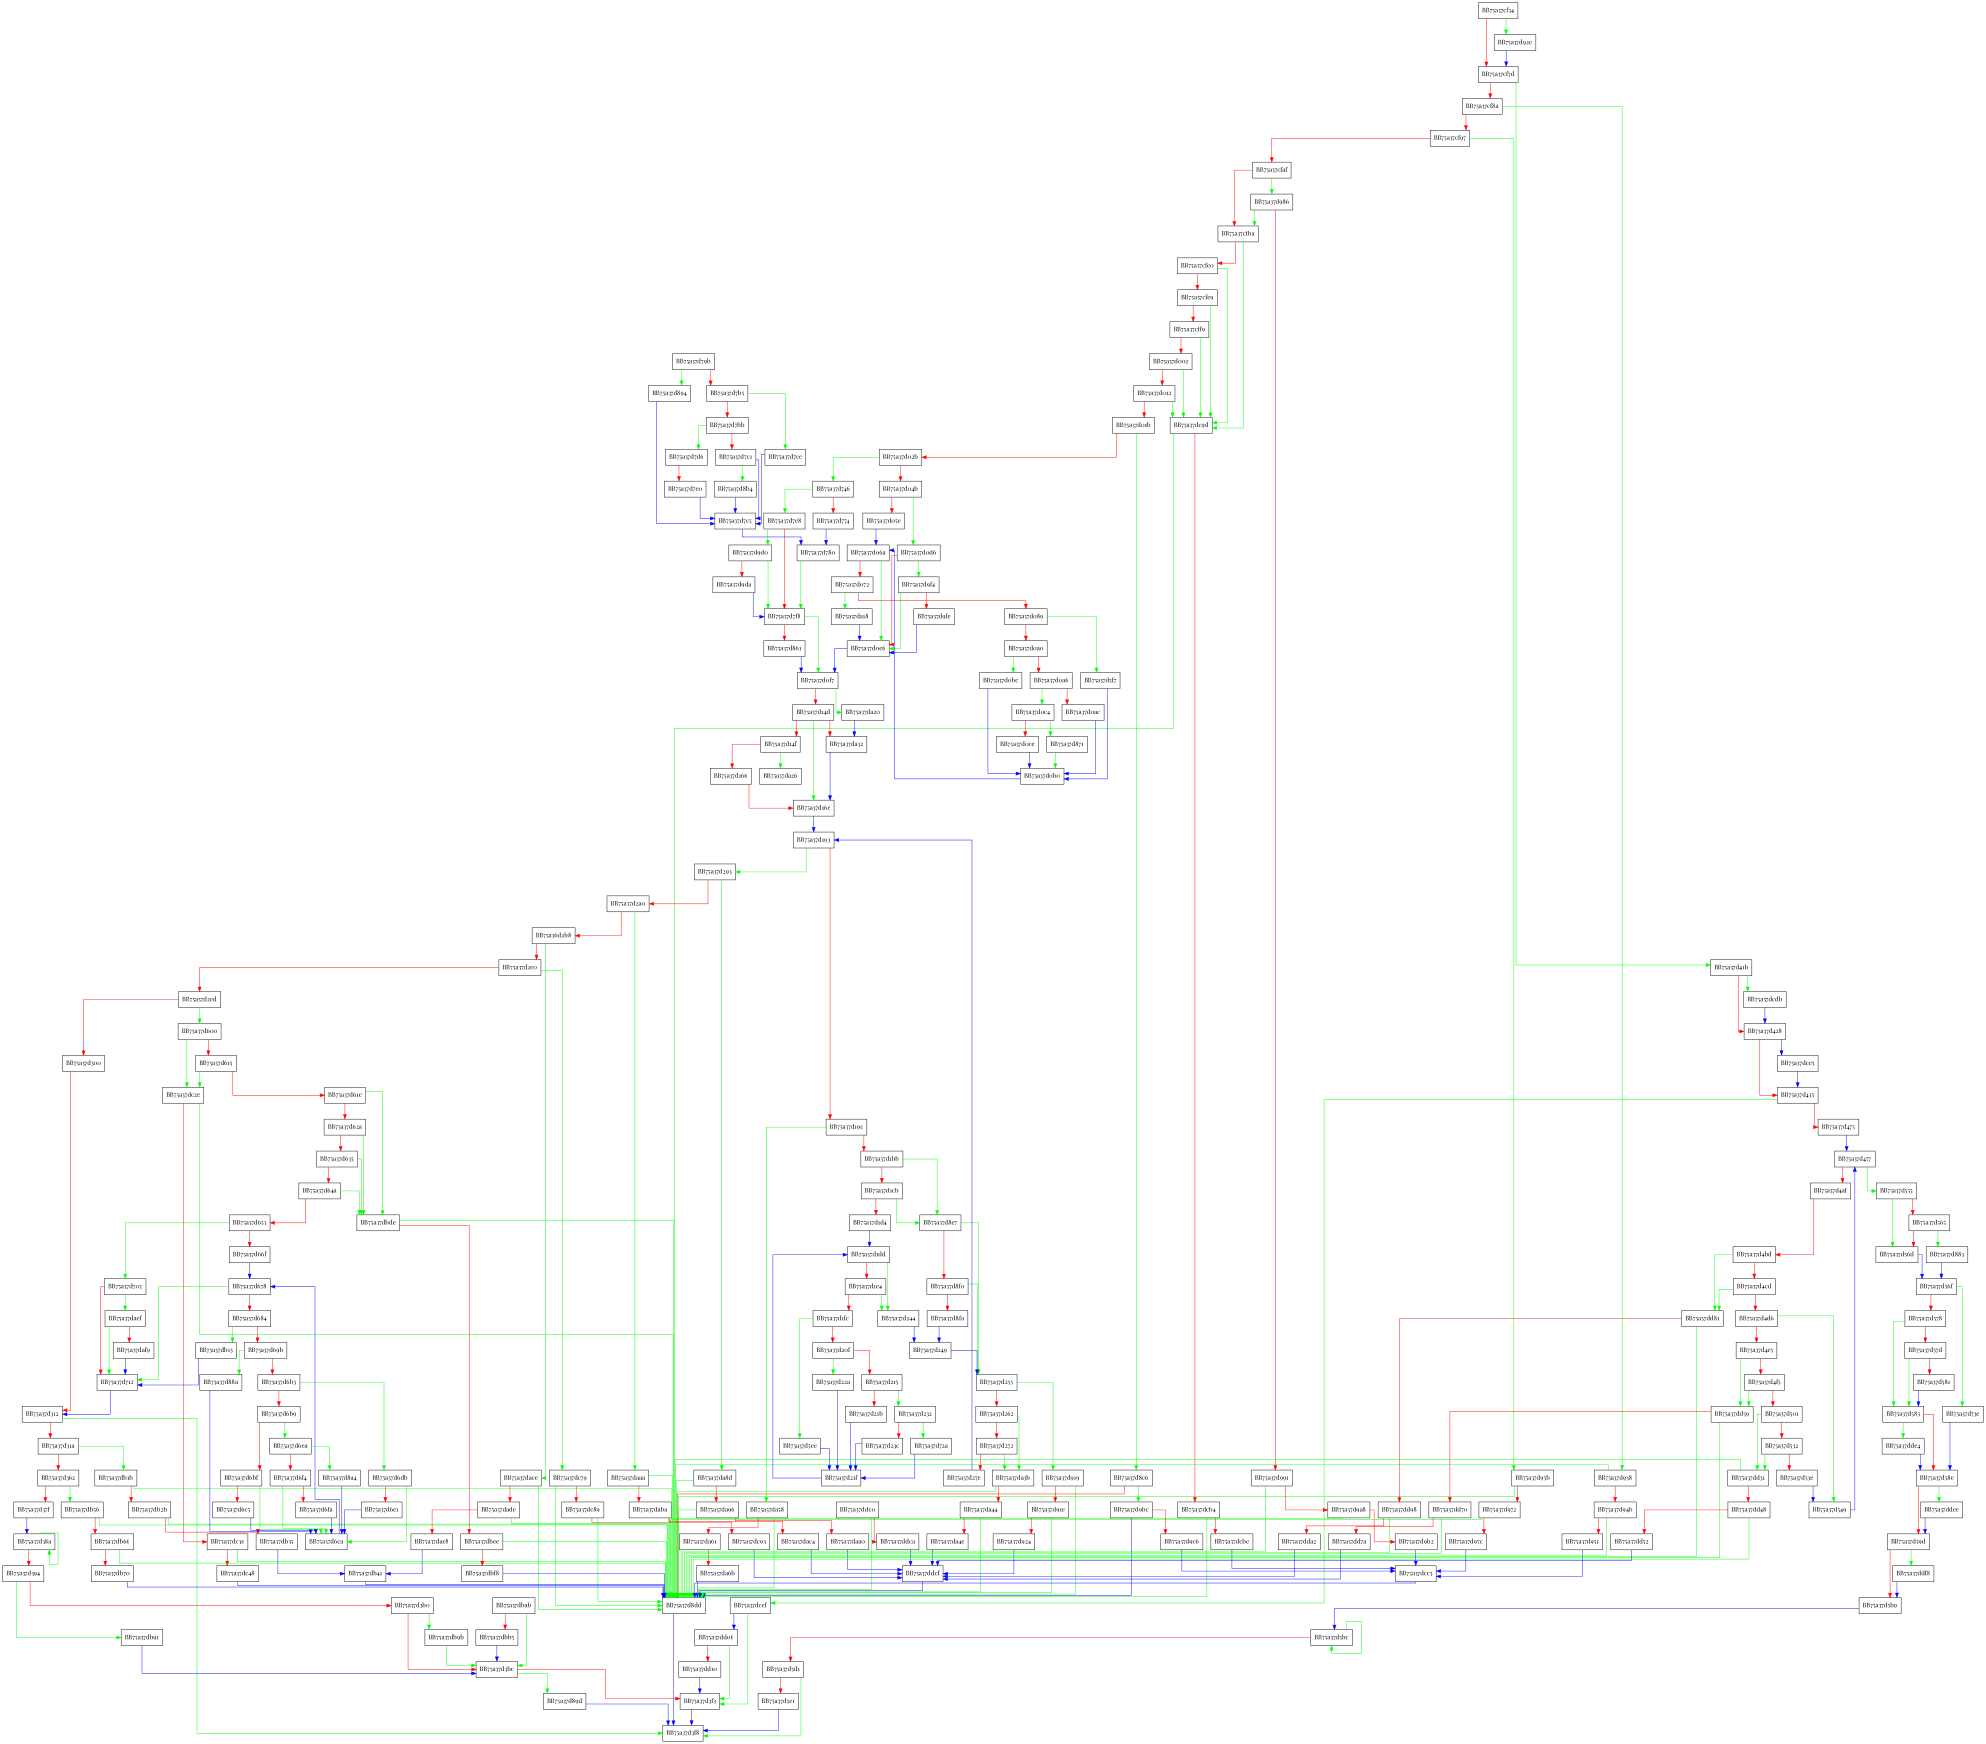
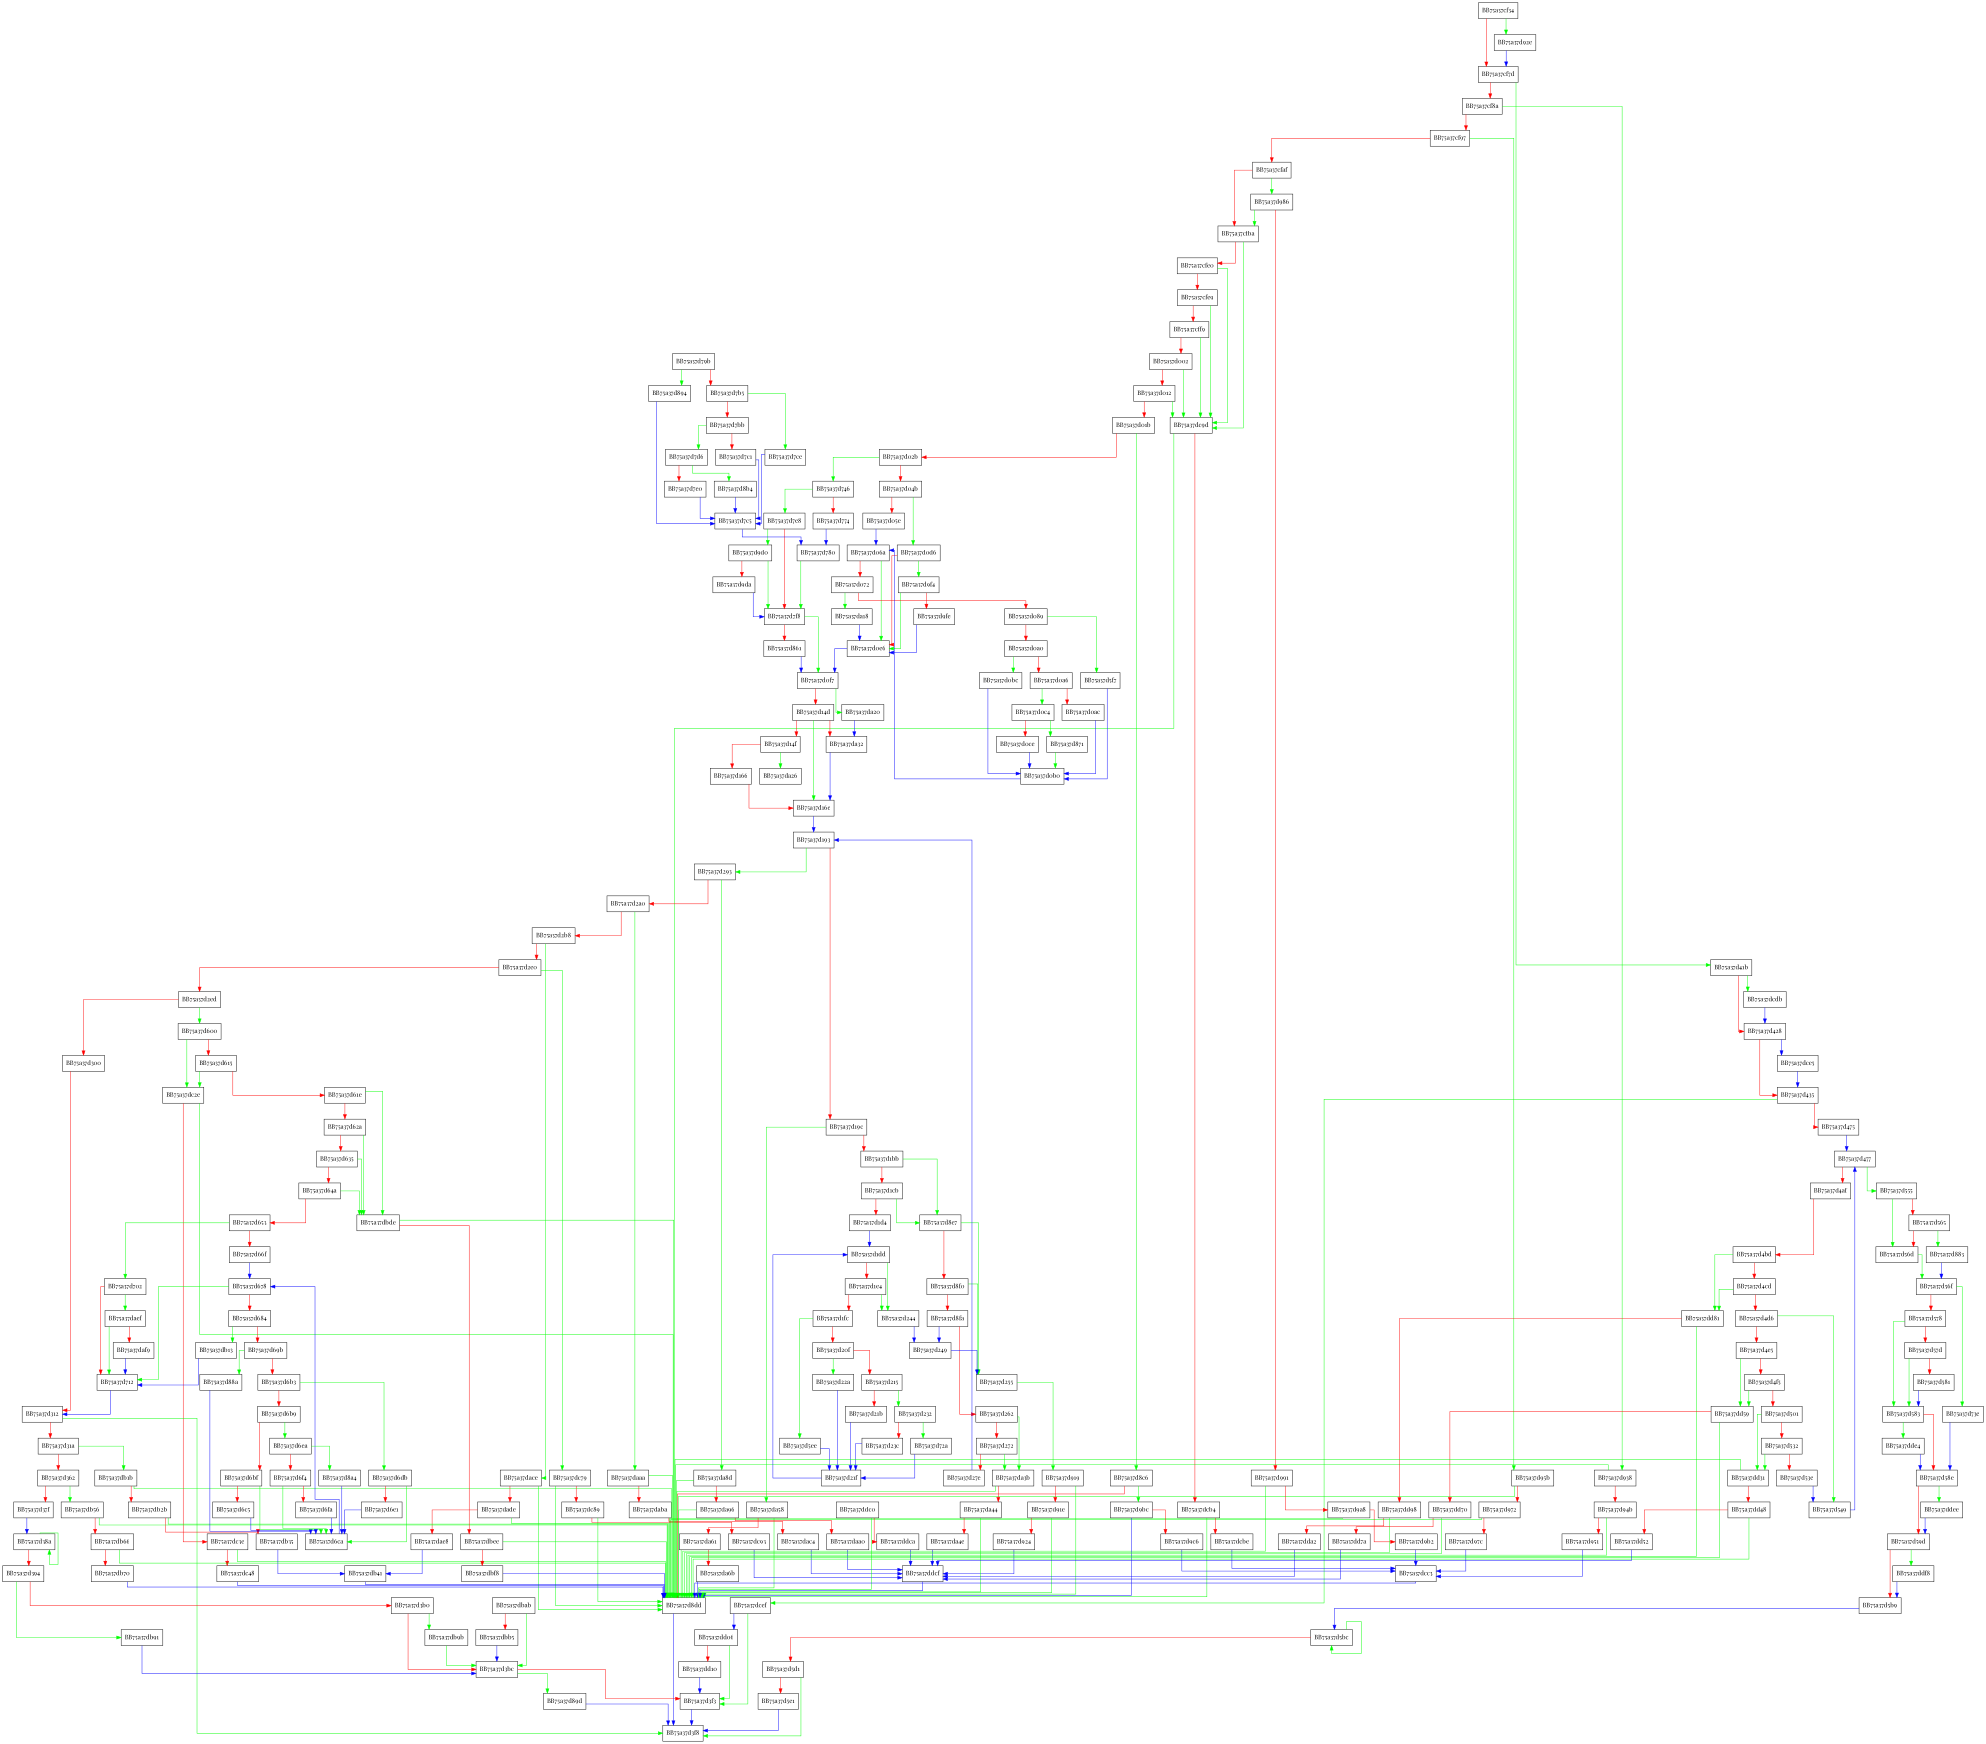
(742, 471) -> (709, 473)
(554, 936) -> (554, 936)
(1922, 1262) -> (1922, 1262)
(997, 1396) -> (960, 1376)
